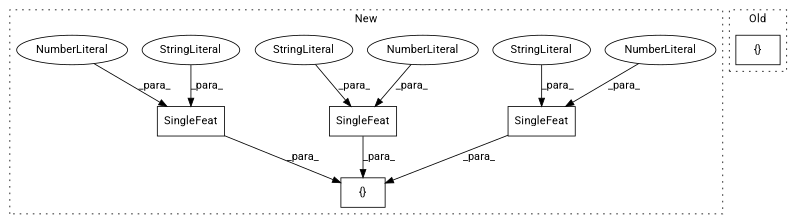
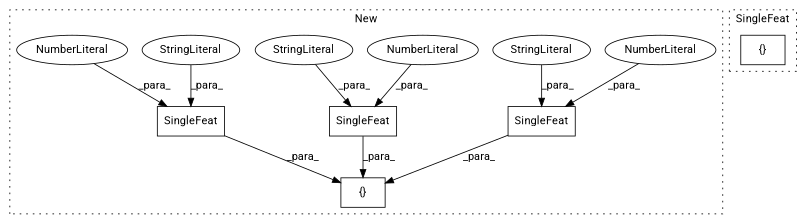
(758, 19) -> (763, 19)
